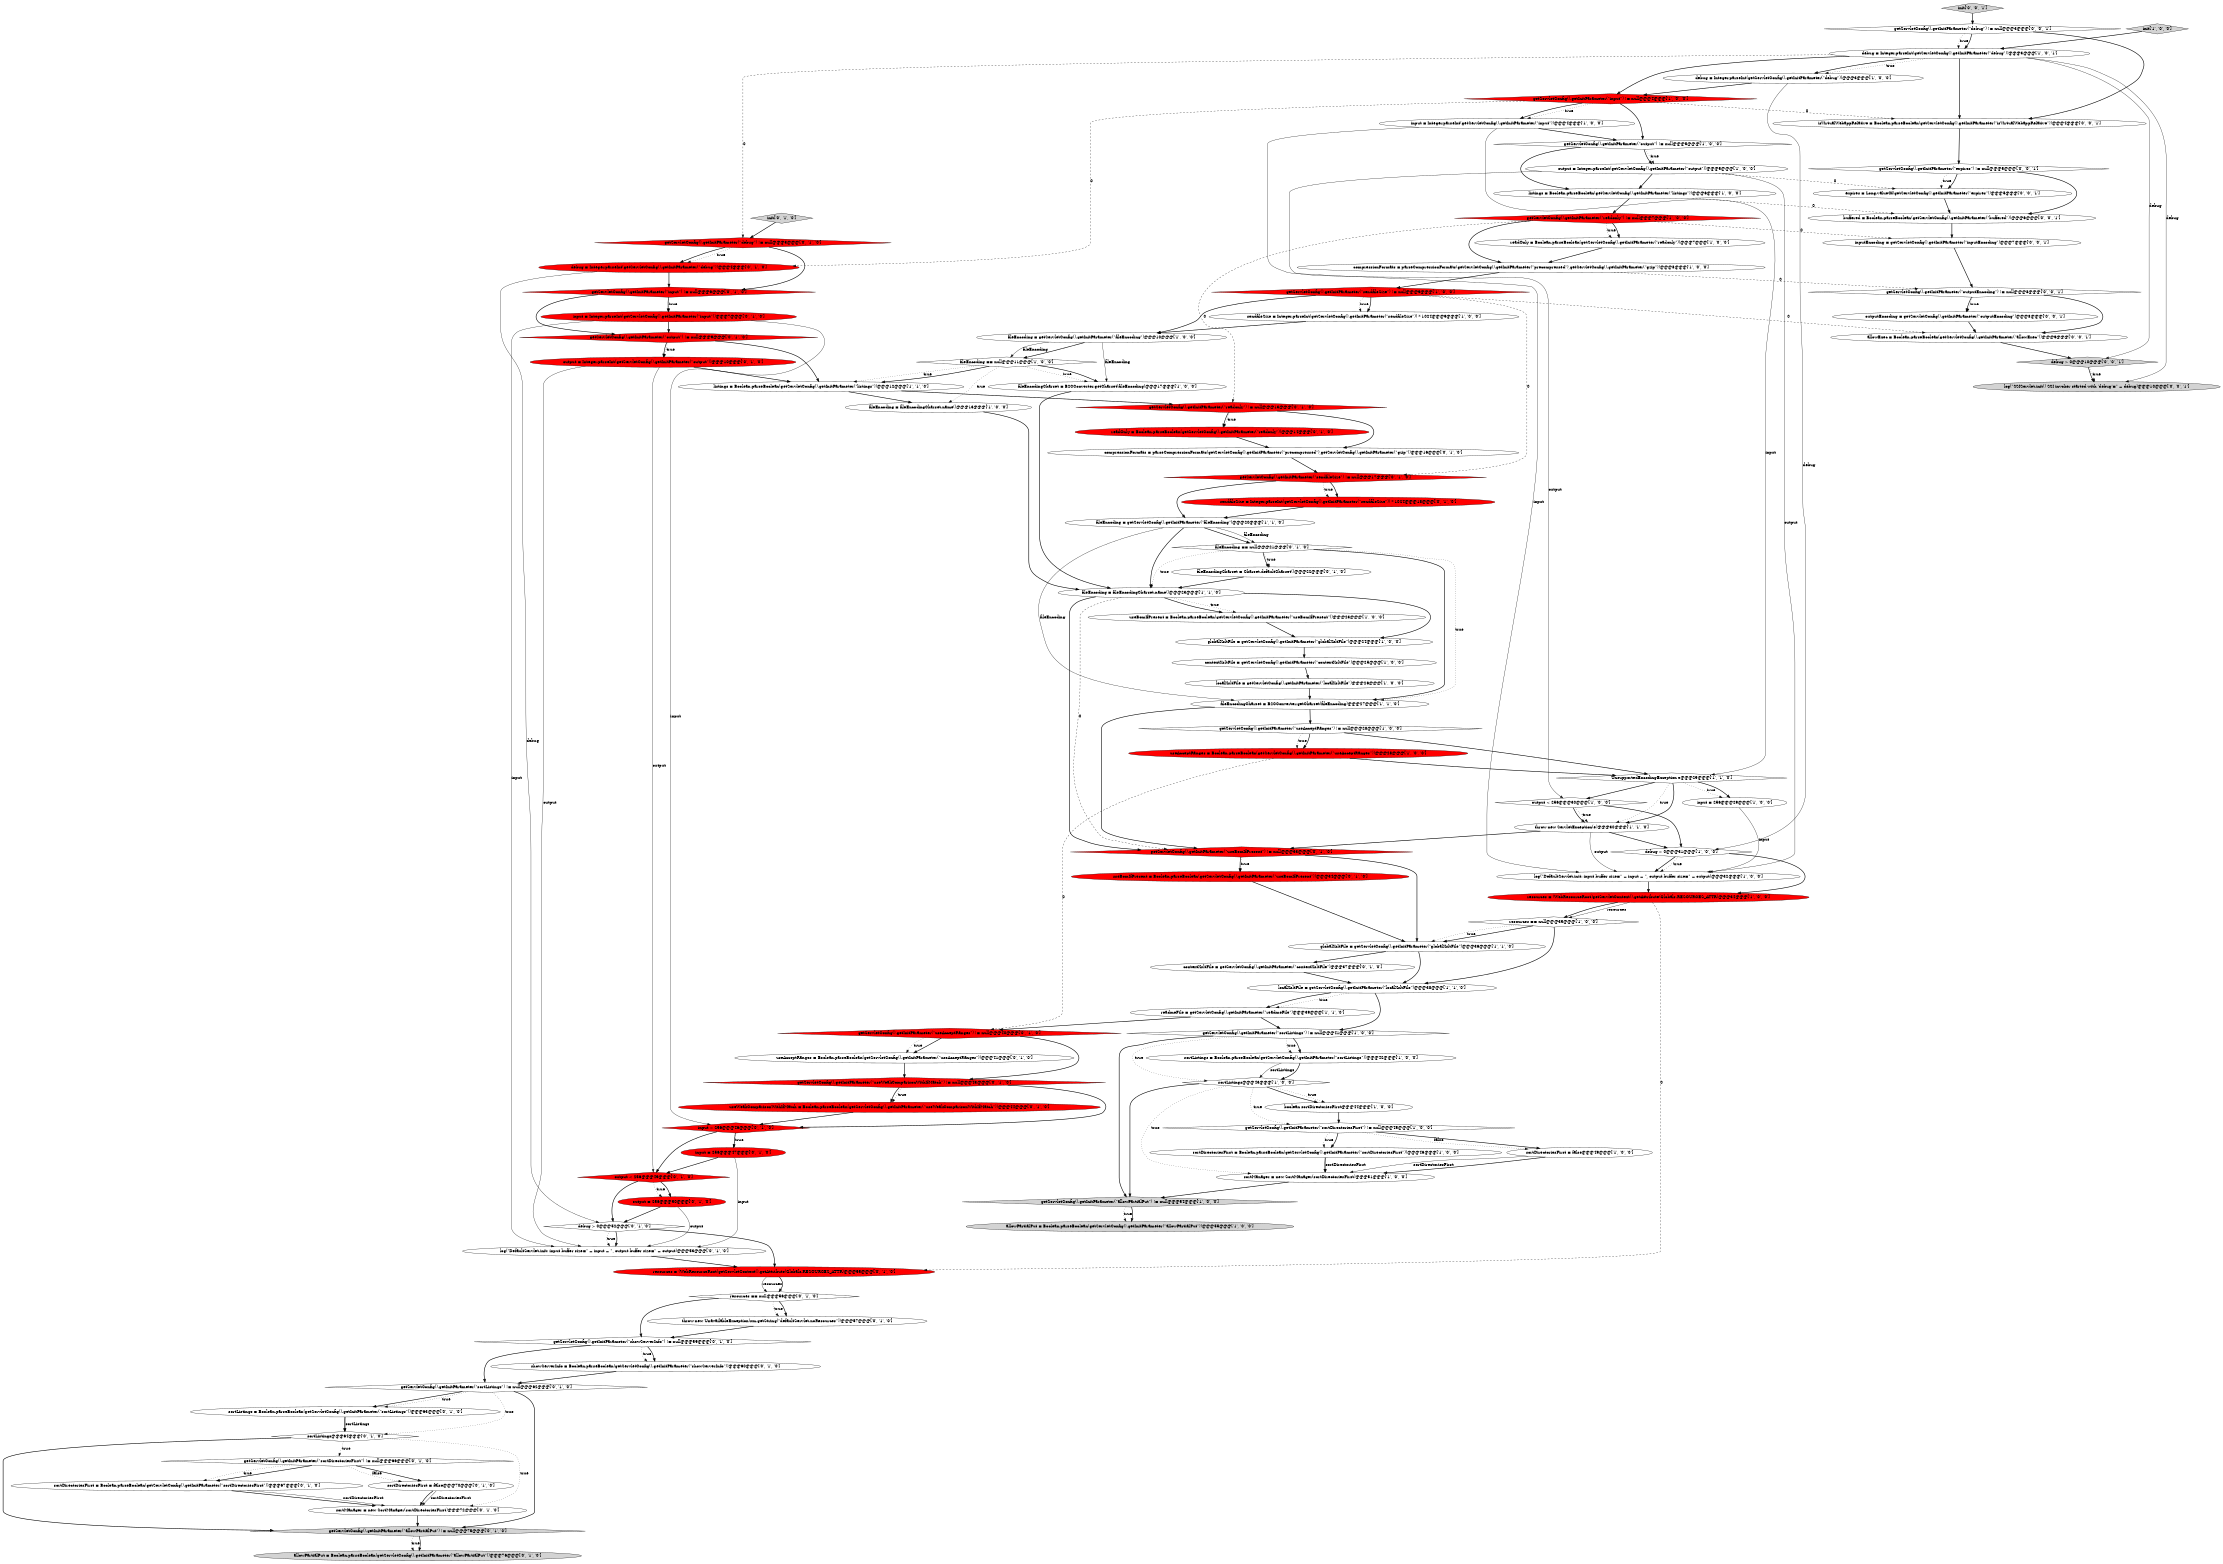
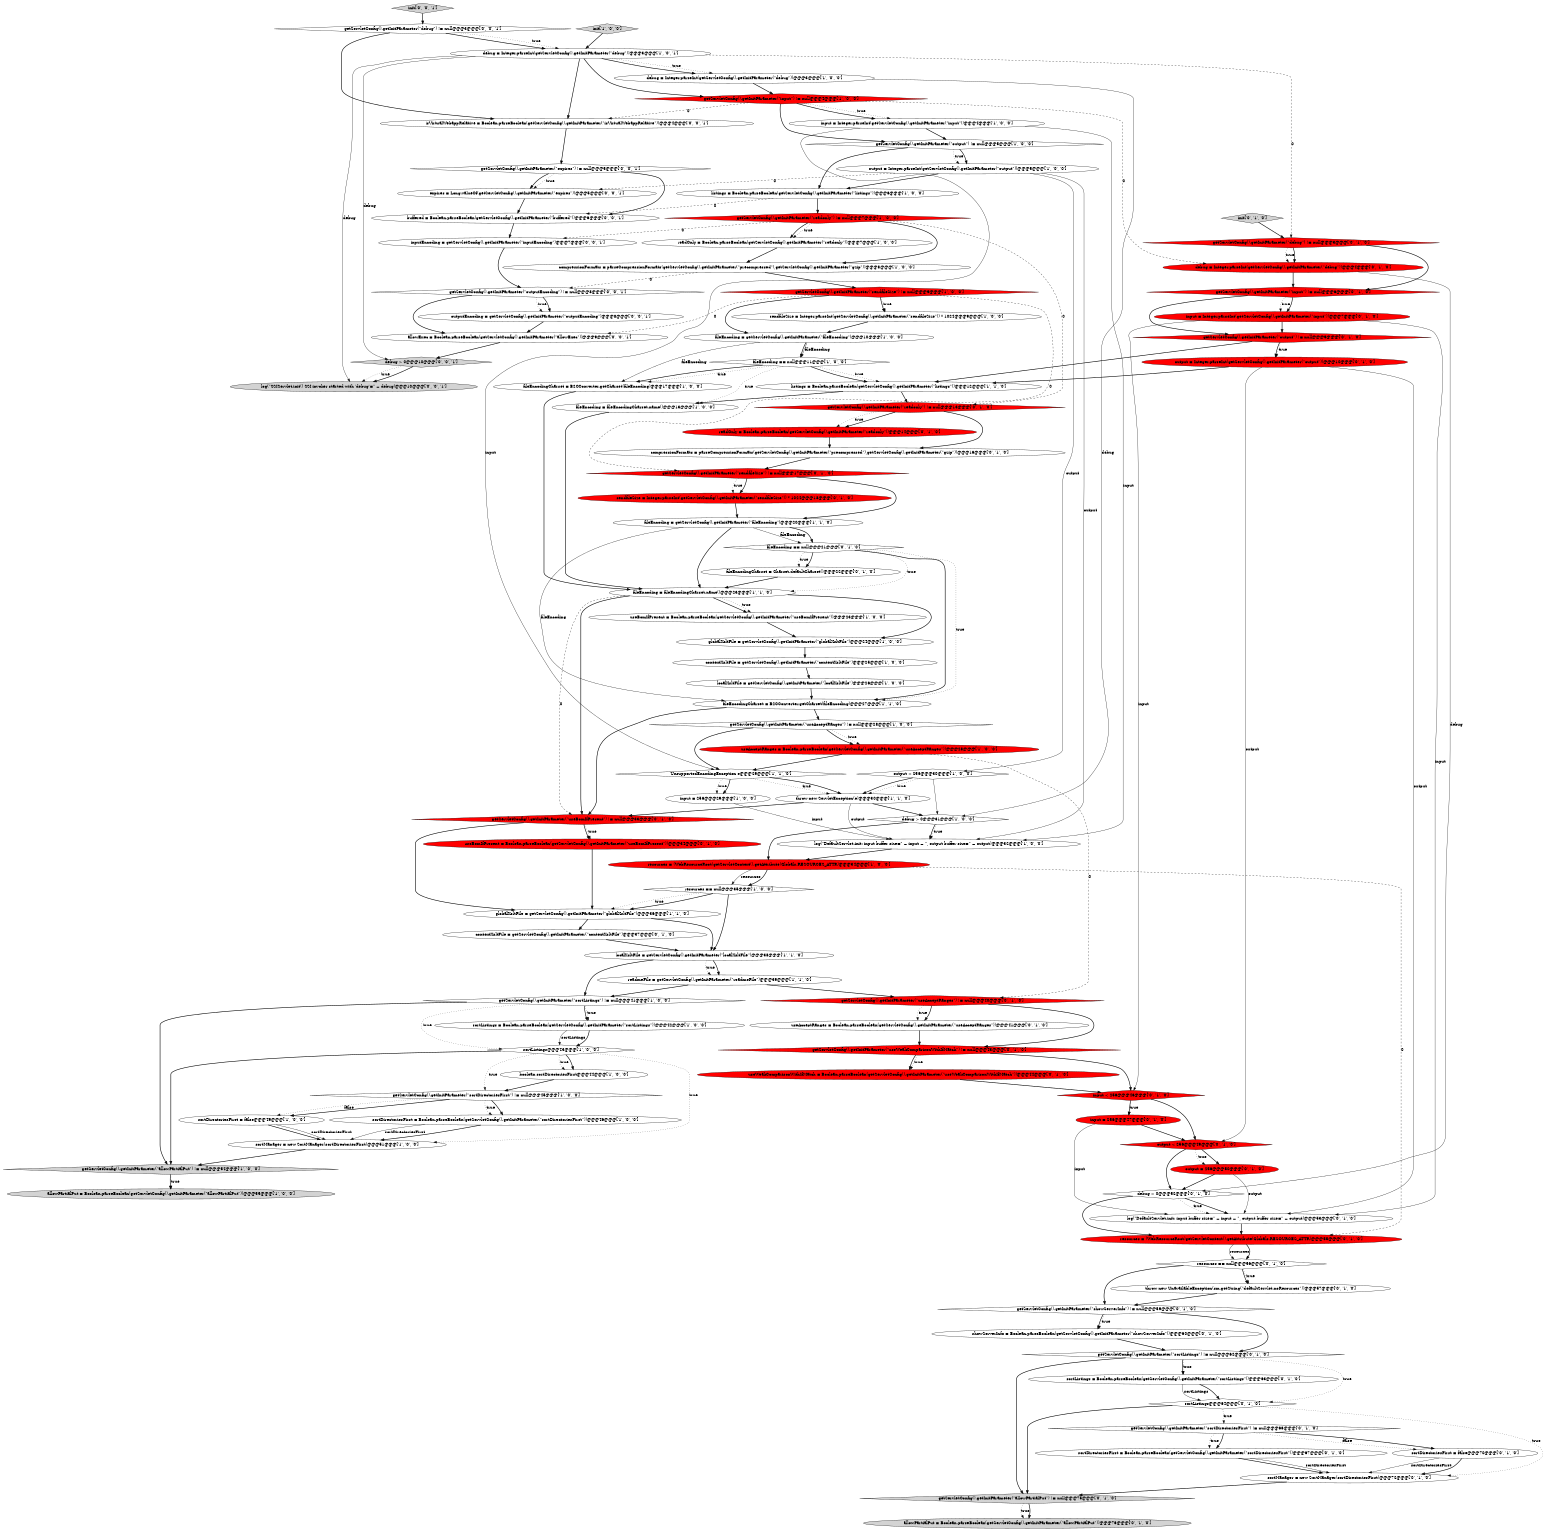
(1622, 790) -> none
(1650, 813) -> (935, 795)
